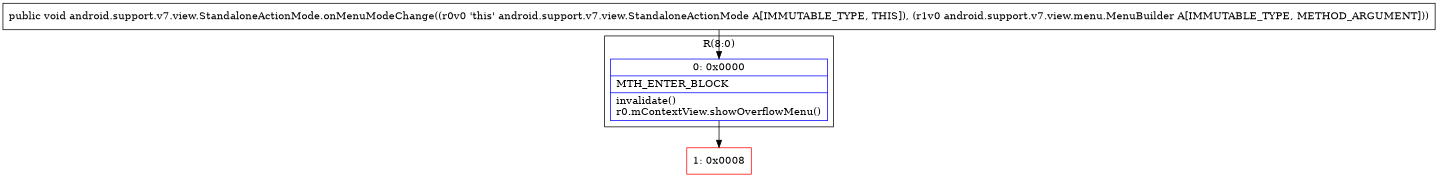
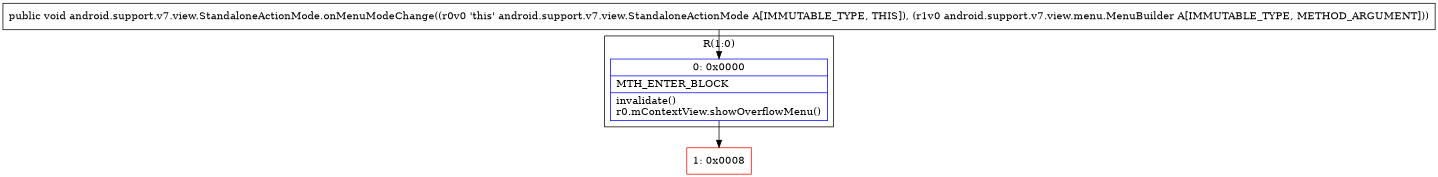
(719, 44) -> (719, 44)
